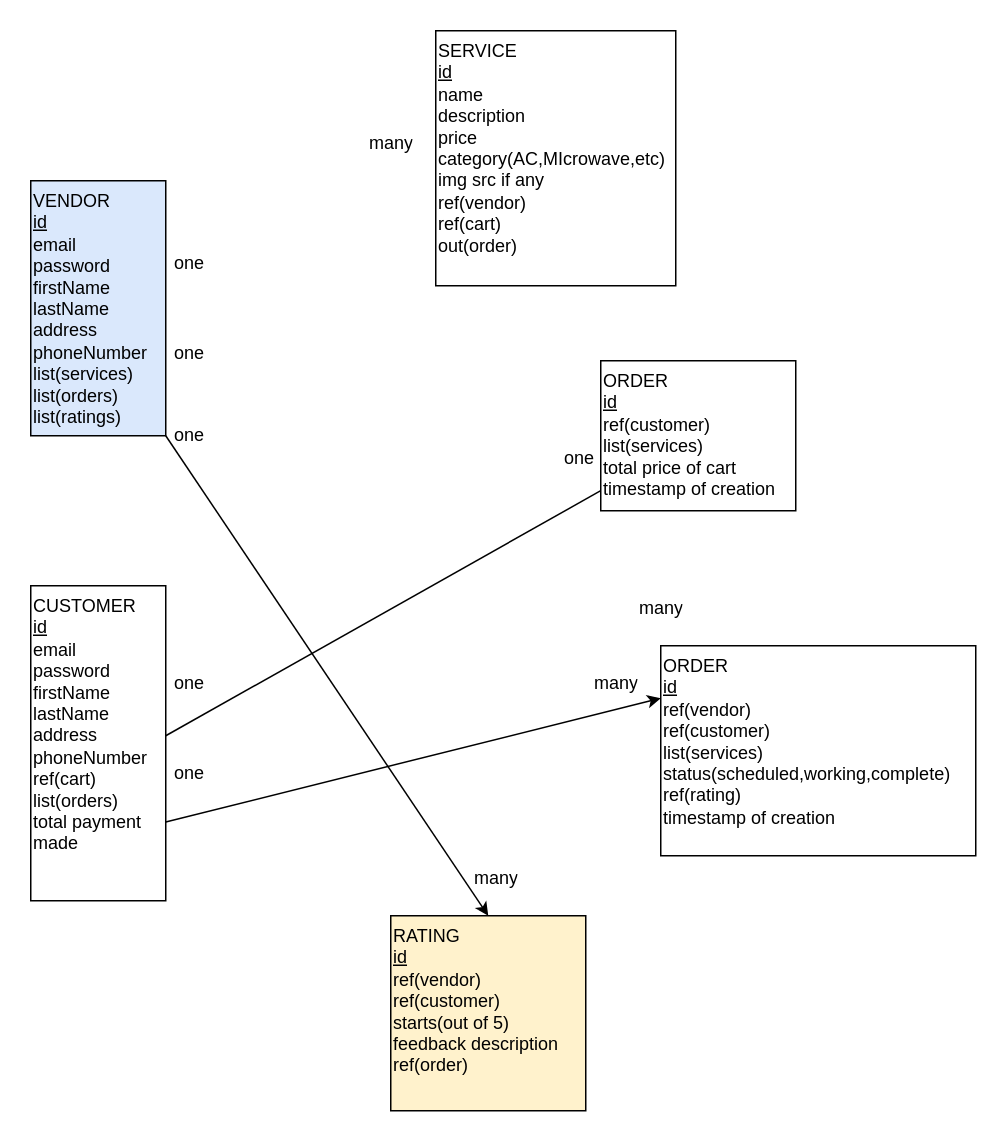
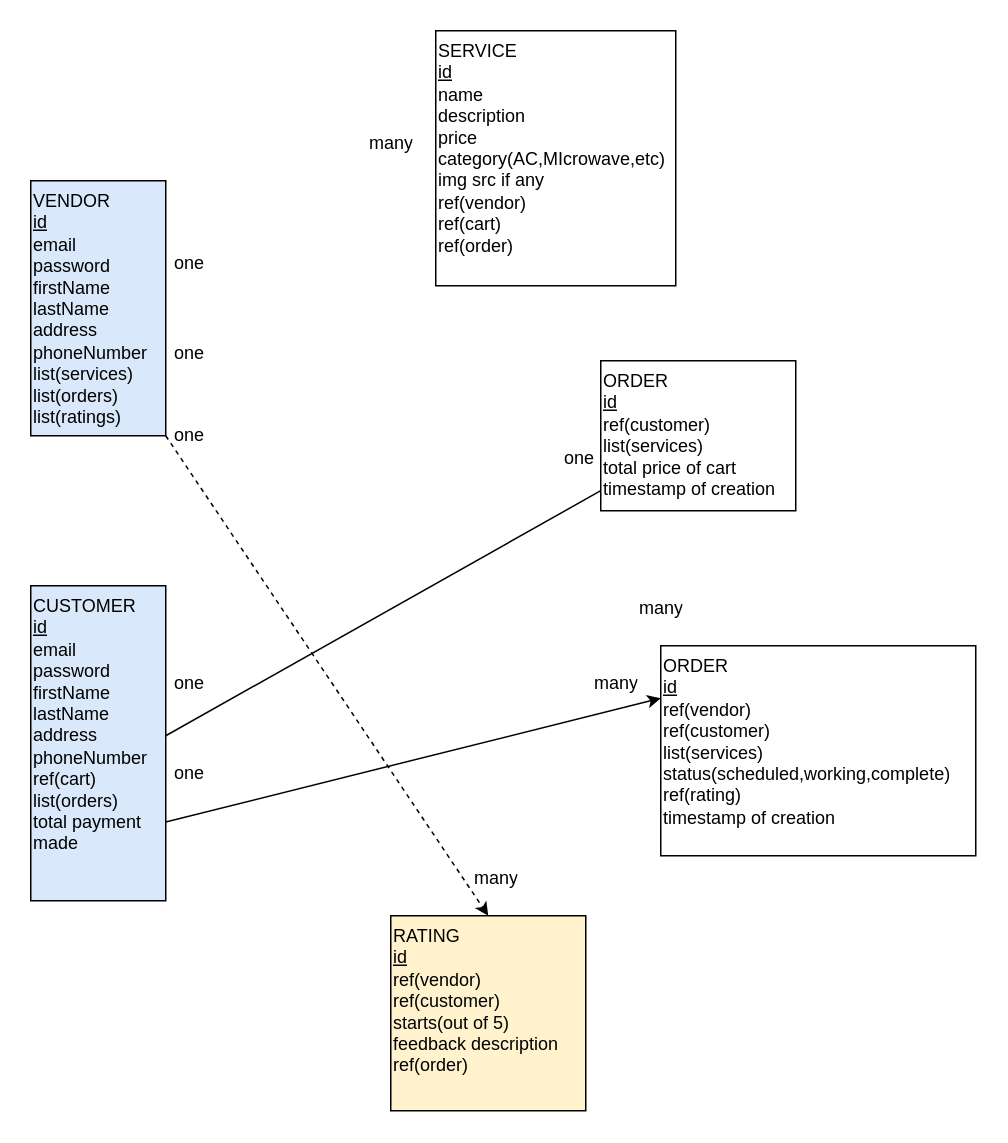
(557, 160) -> (557, 160)
(324, 672) -> (324, 672)
(98, 743) -> (98, 743)
